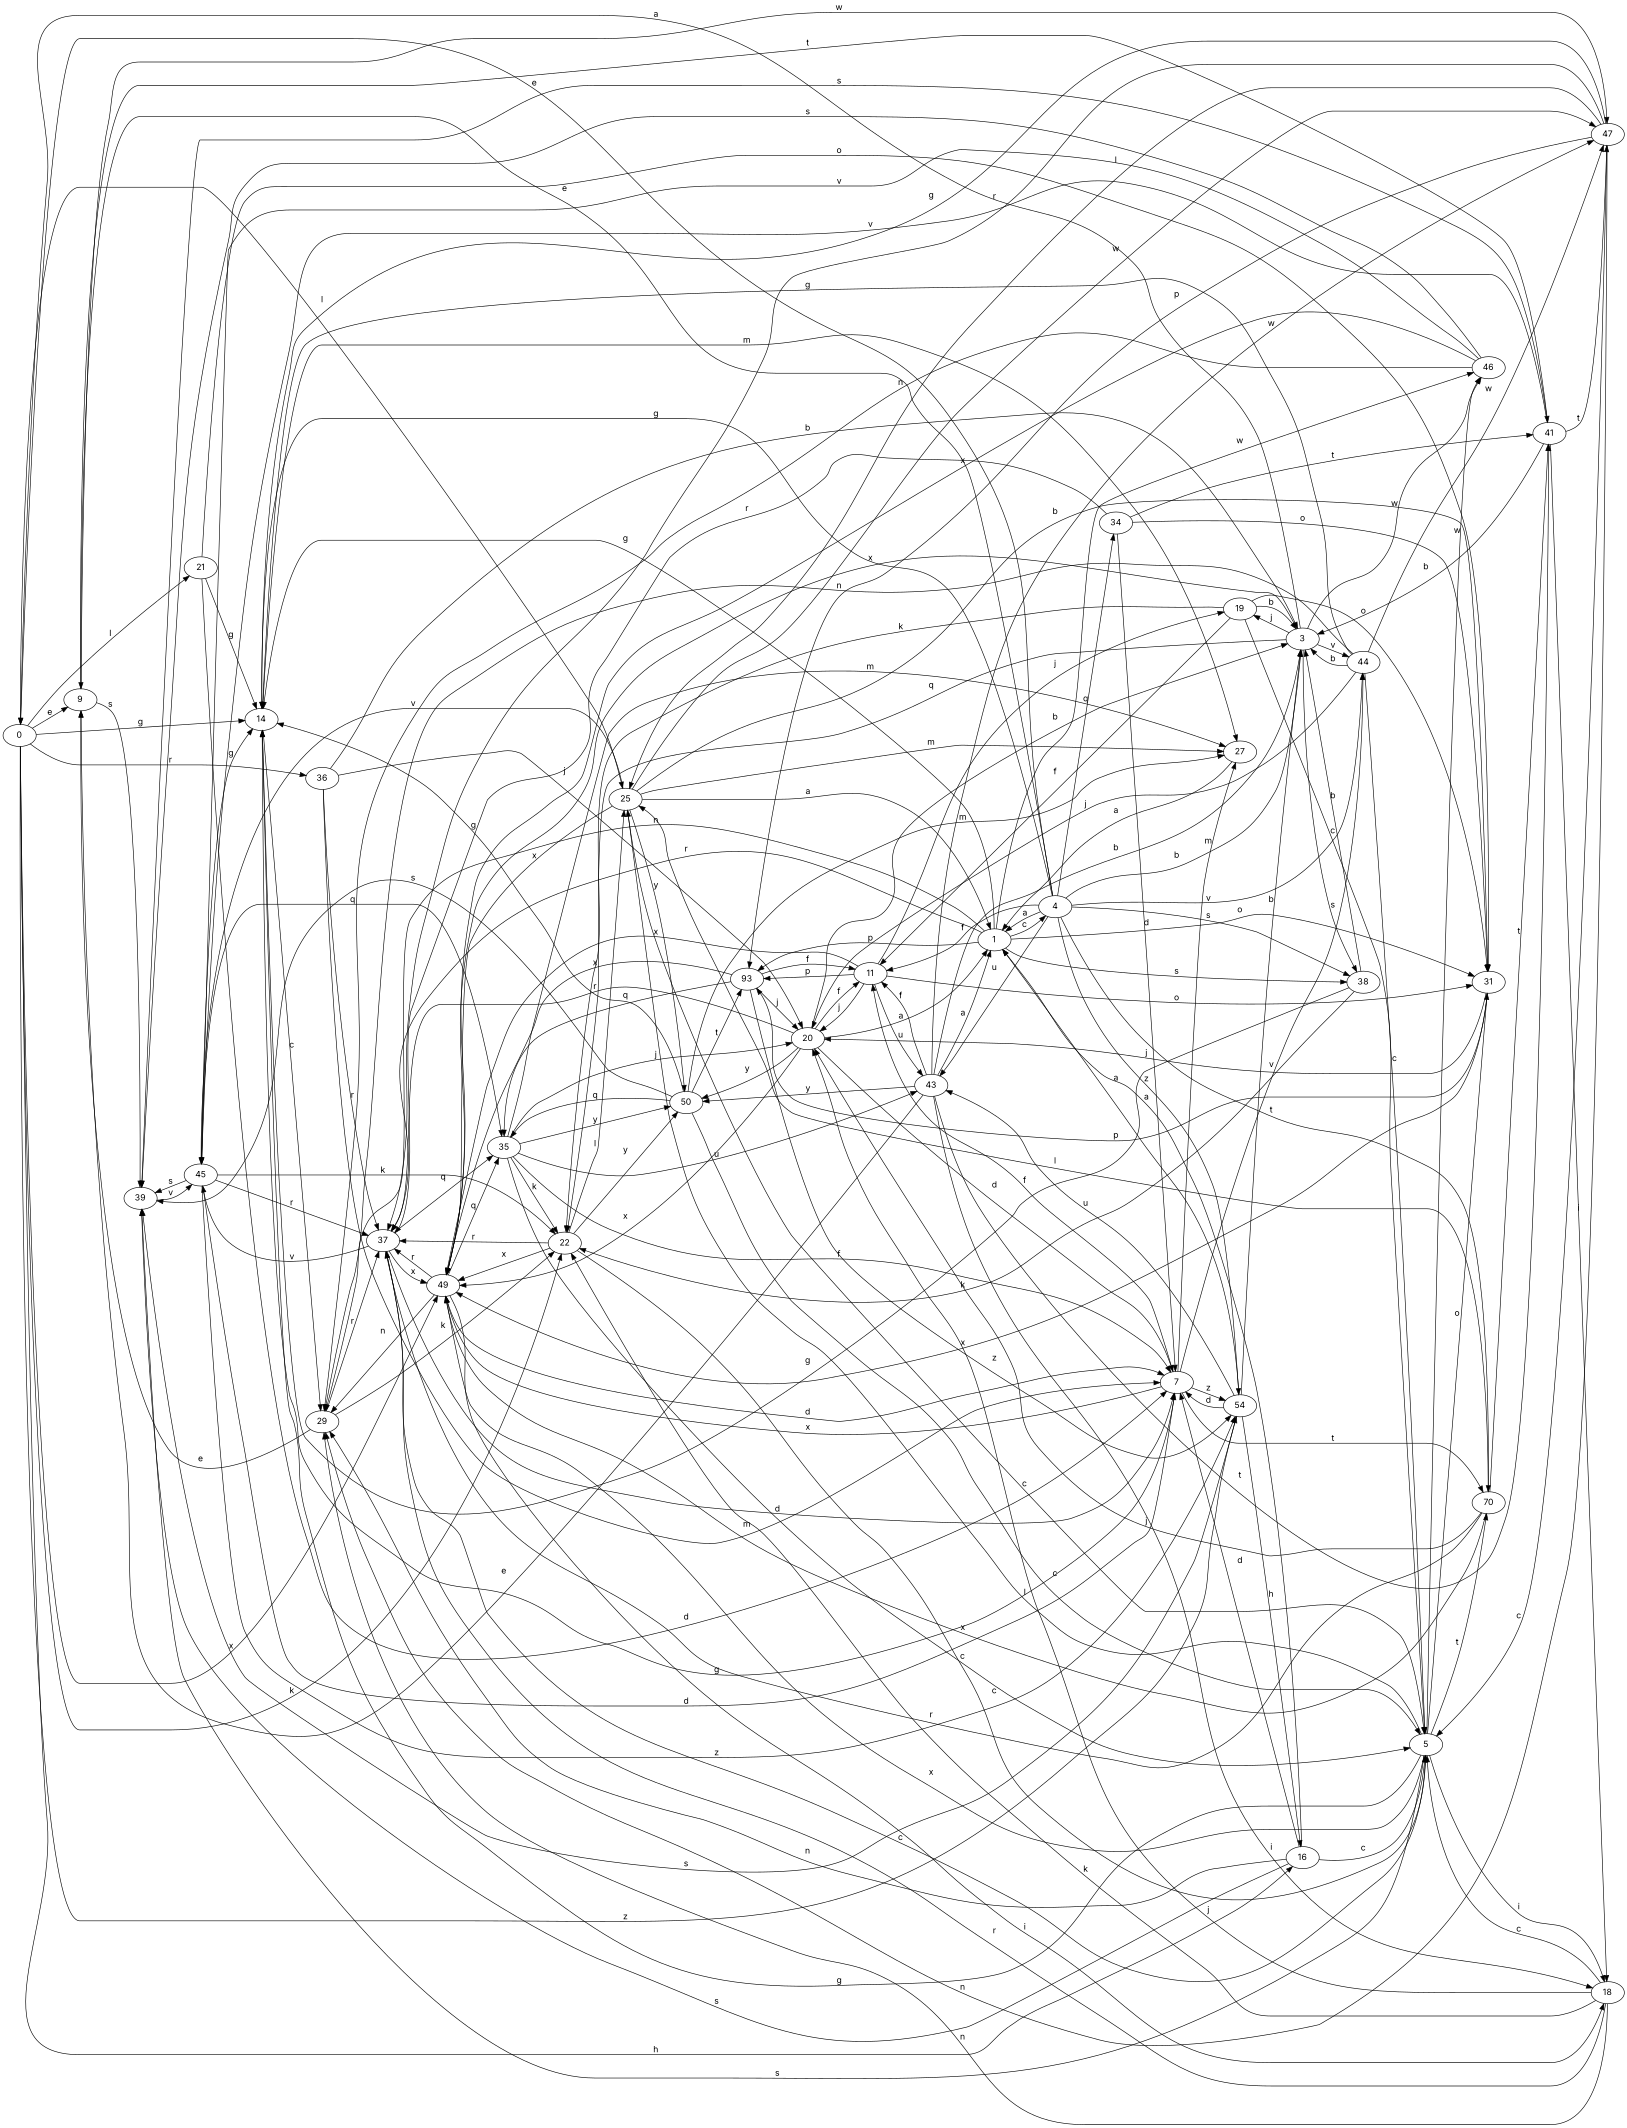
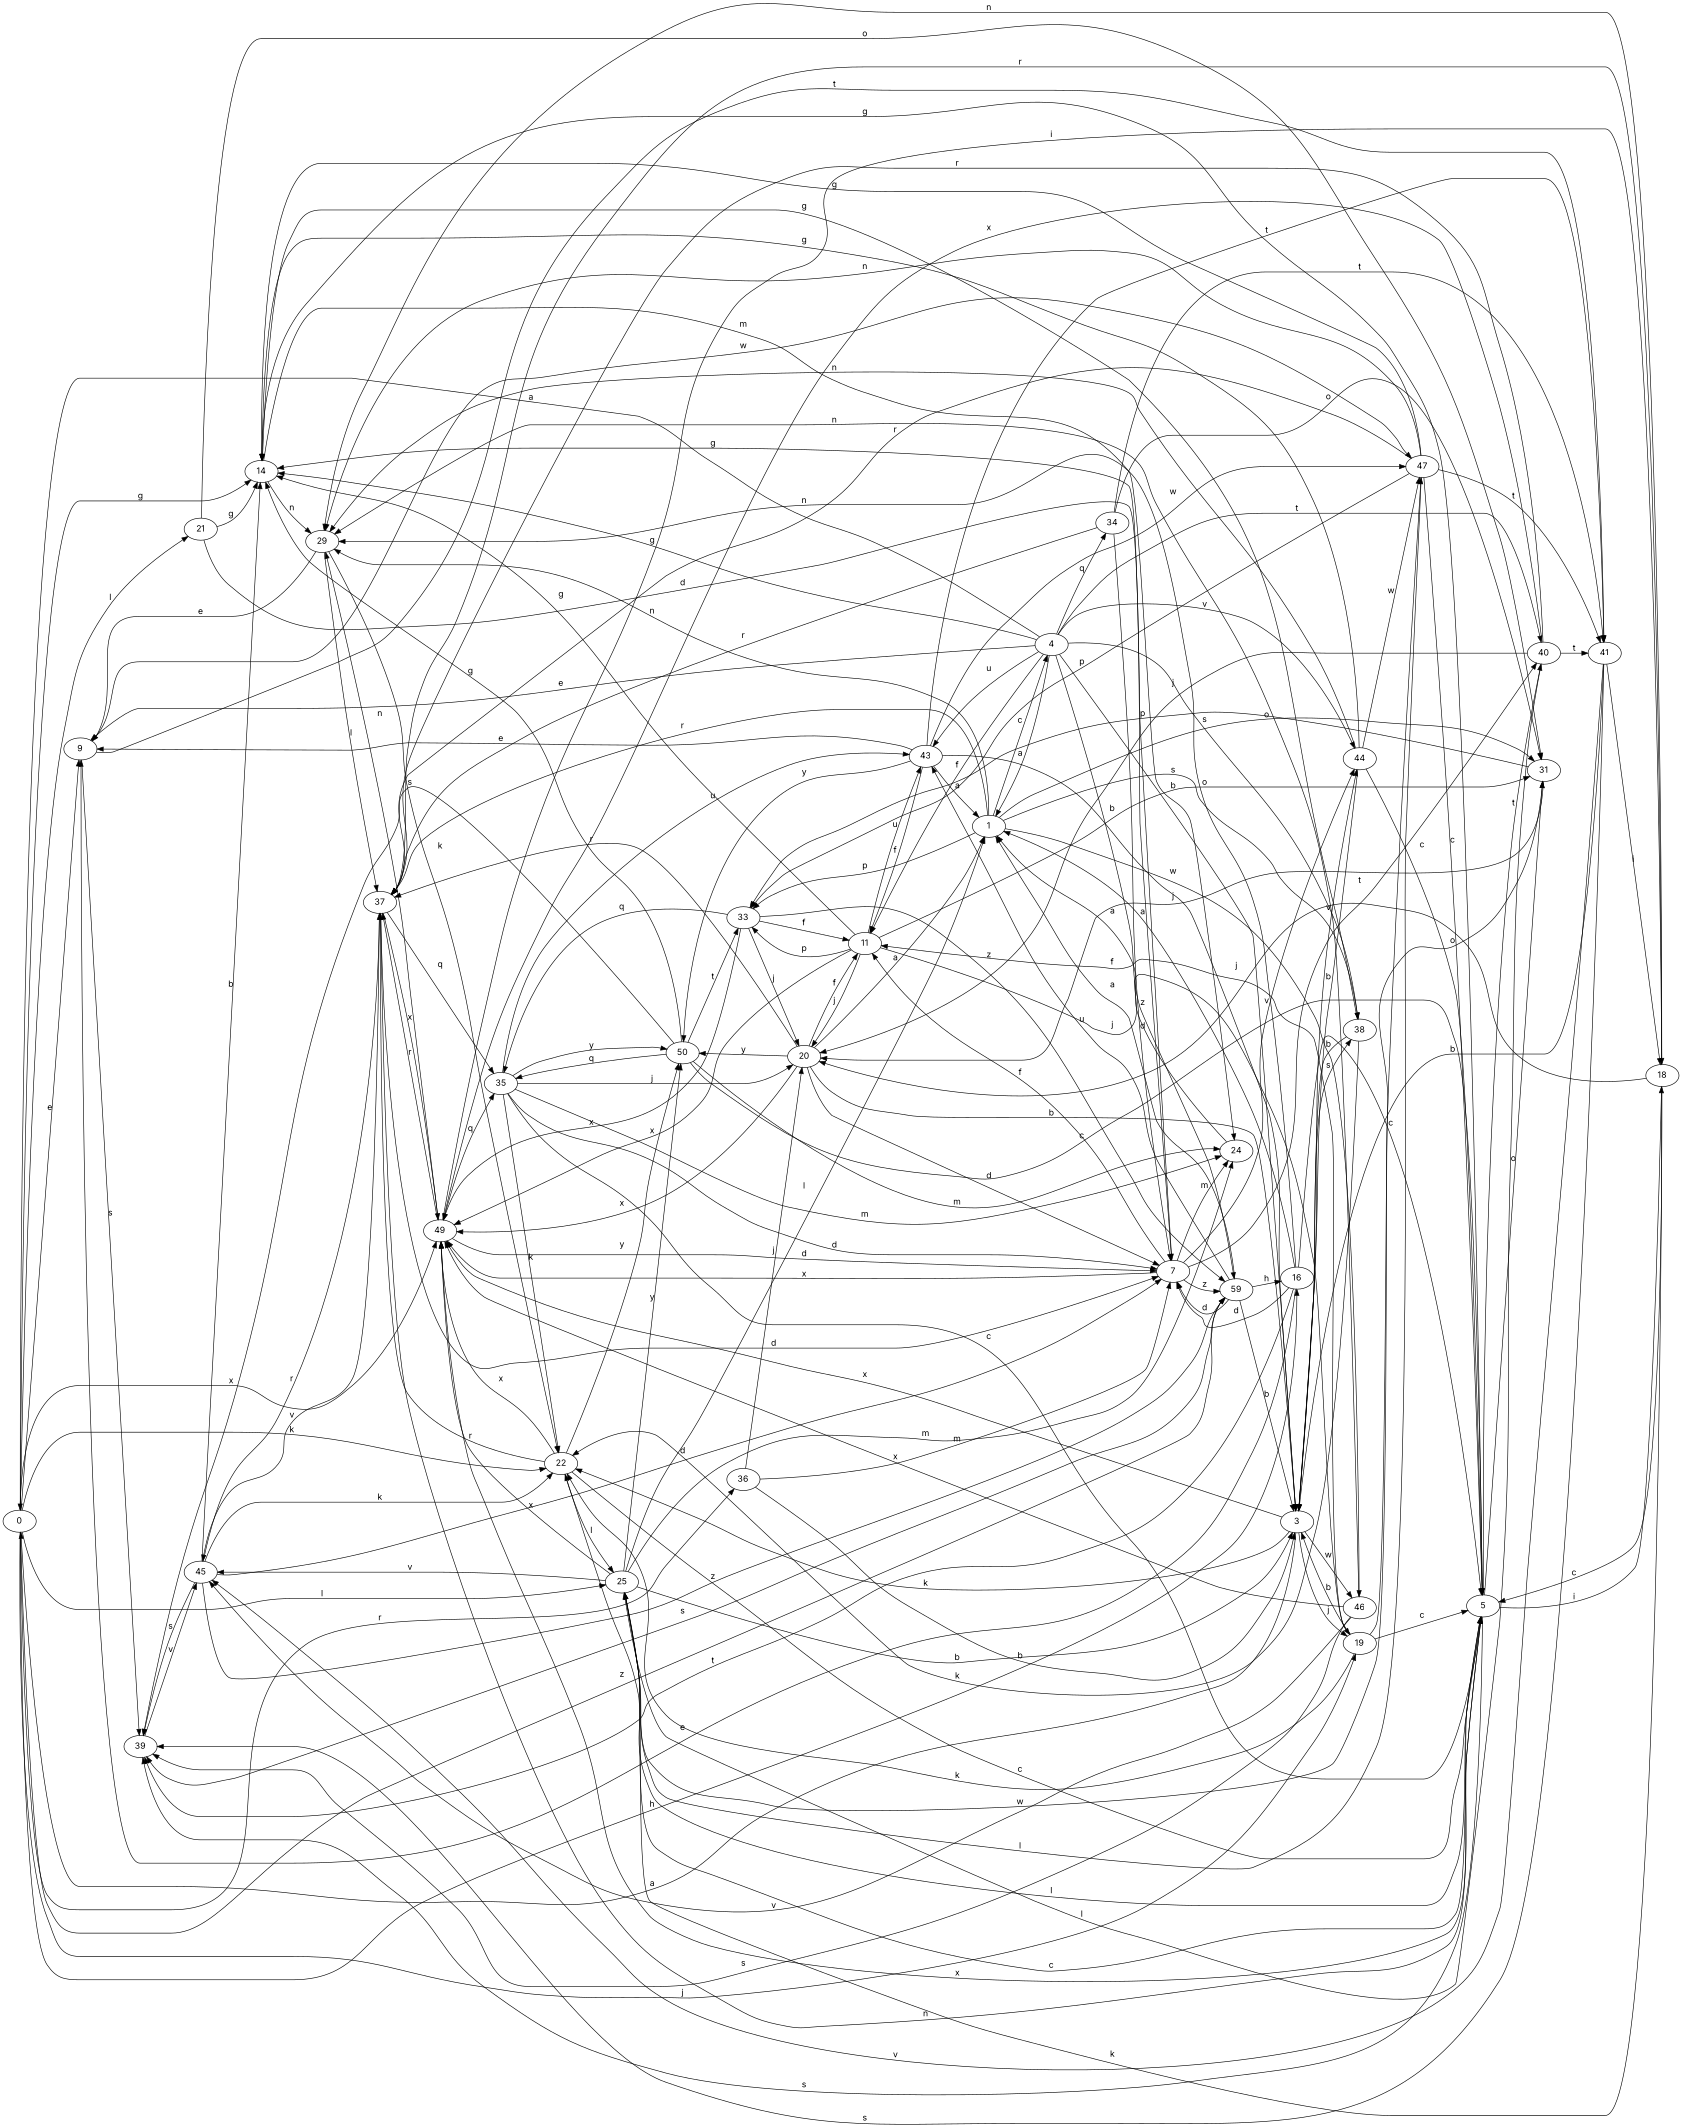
(534, 83) -> (531, 397)
(1599, 297) -> (1540, 530)
(1226, 500) -> (979, 1661)
(656, 568) -> (599, 660)
(931, 685) -> (926, 1584)
(1240, 752) -> (1236, 1151)
(231, 754) -> (231, 984)
(808, 792) -> (804, 1186)
(1086, 810) -> none
(324, 904) -> none
(747, 979) -> (743, 918)
(340, 1008) -> none
(292, 1045) -> (292, 508)
(1442, 1057) -> none
(839, 1254) -> (835, 1245)
(353, 1321) -> (351, 733)
(1032, 1326) -> none
(1240, 1406) -> (1236, 1290)
(1489, 1503) -> (1544, 653)
(1180, 1600) -> none
(901, 1838) -> (926, 2014)
none -> (290, 1863)
none -> (514, 1992)
(717, 2002) -> (713, 1661)
